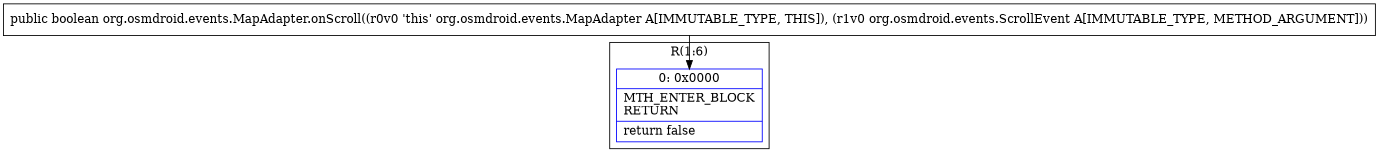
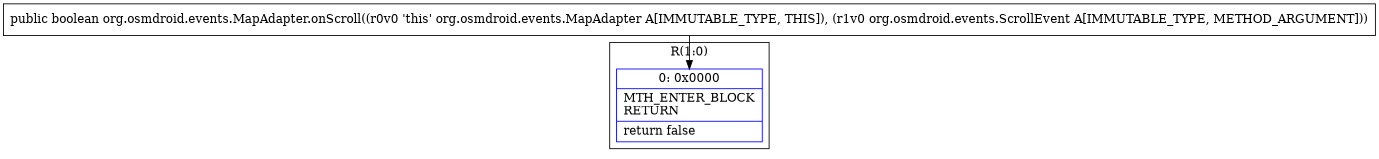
(689, 52) -> (689, 52)
